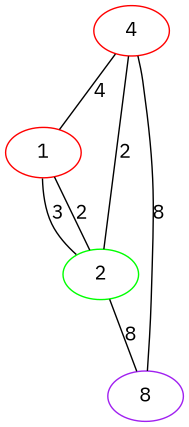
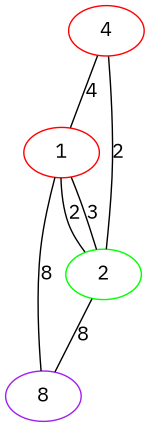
(153, 213) -> (39, 274)
